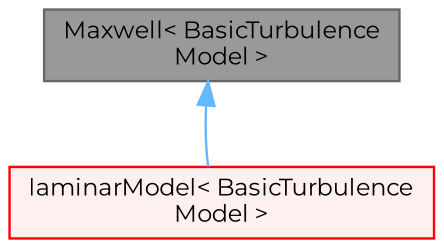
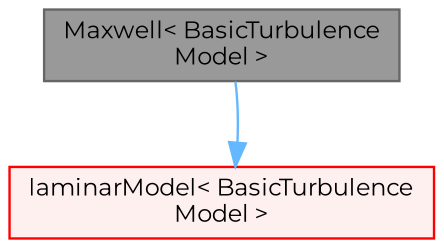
(206, 136) -> (238, 112)
